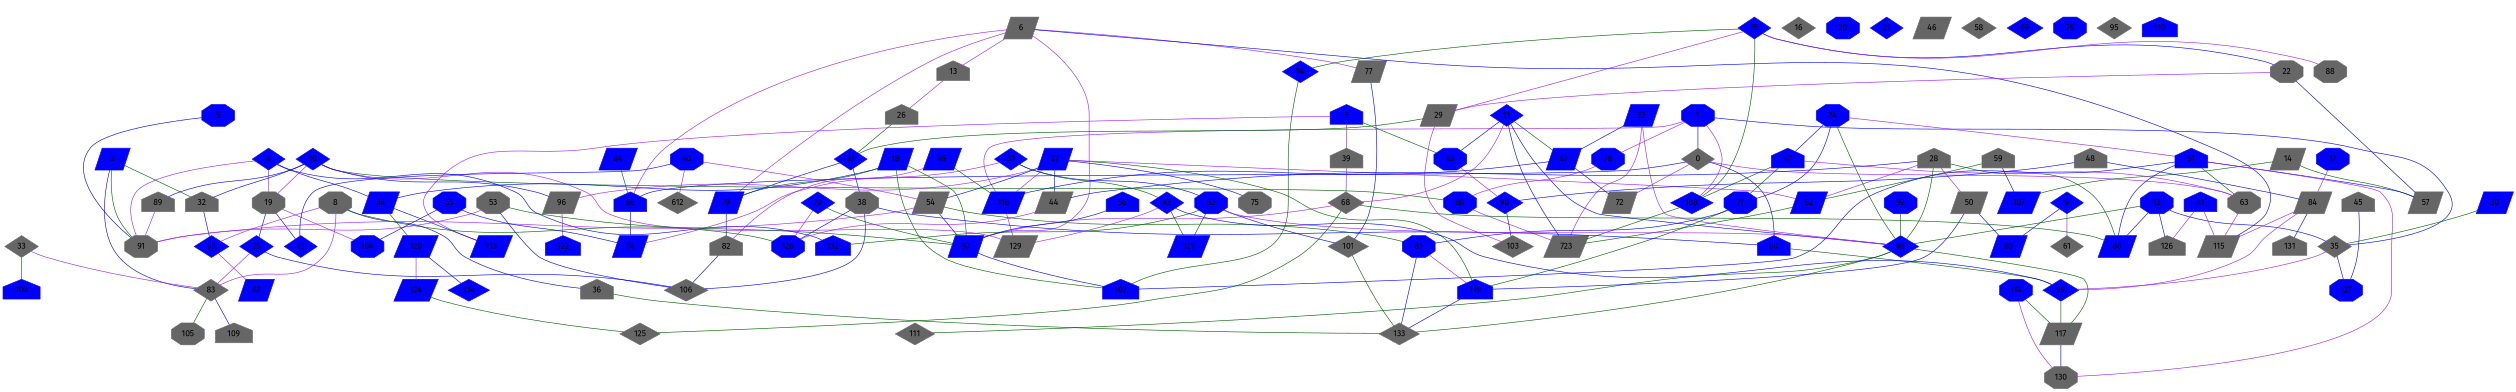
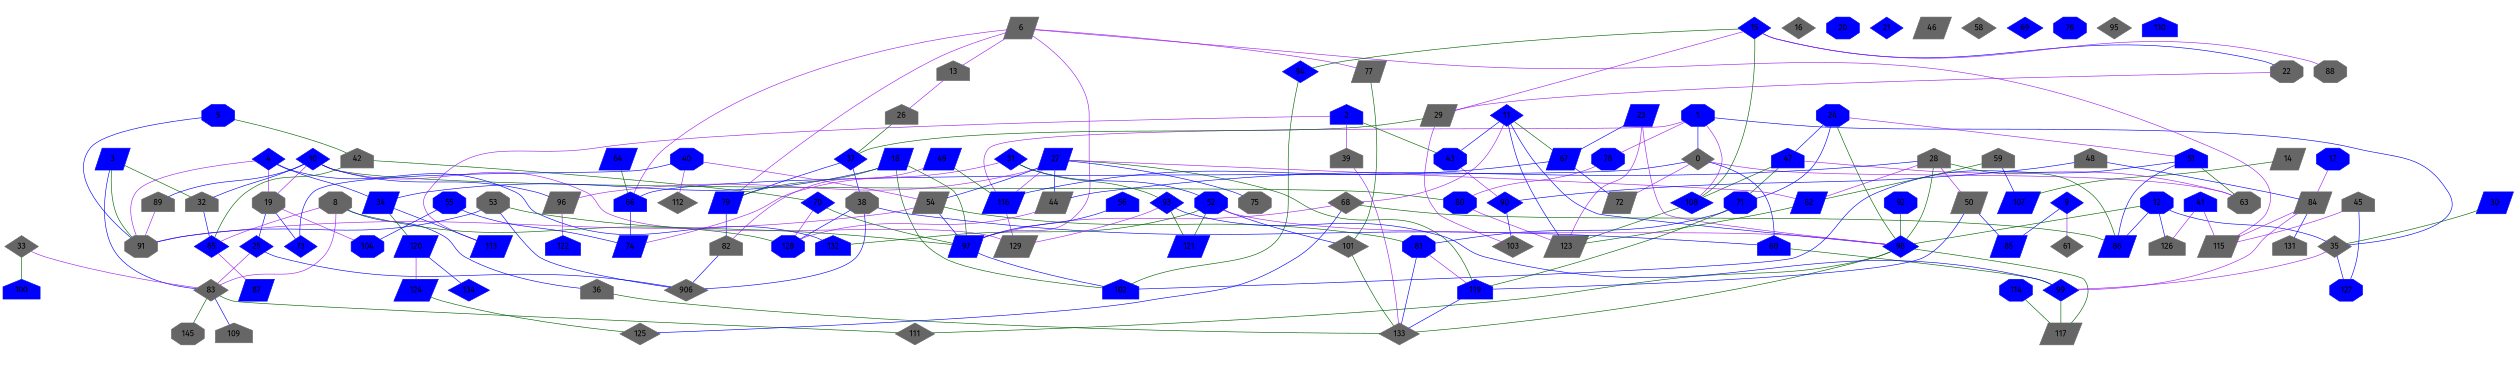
(1695, 66) -> (1695, 66)
none -> (357, 159)
(1376, 163) -> (1376, 163)
(1346, 180) -> (1385, 243)
(678, 203) -> (678, 203)
(2426, 203) -> none
(2230, 227) -> (2295, 227)
(320, 230) -> (320, 230)
(1566, 247) -> (1566, 247)
(686, 290) -> (686, 290)
(1014, 315) -> (1014, 315)
none -> (558, 318)
(188, 334) -> (188, 334)
(2061, 378) -> none
